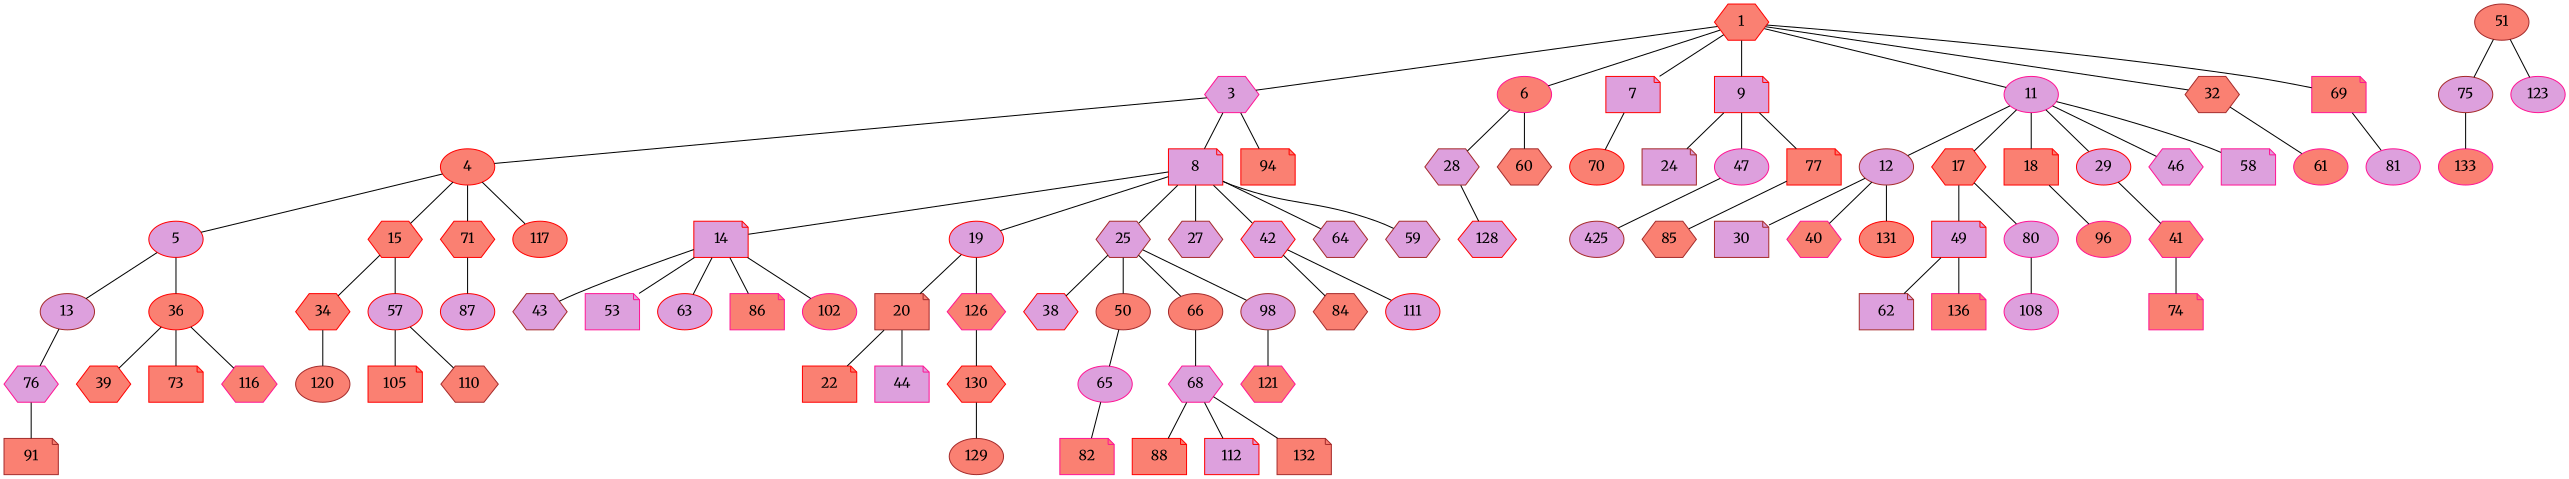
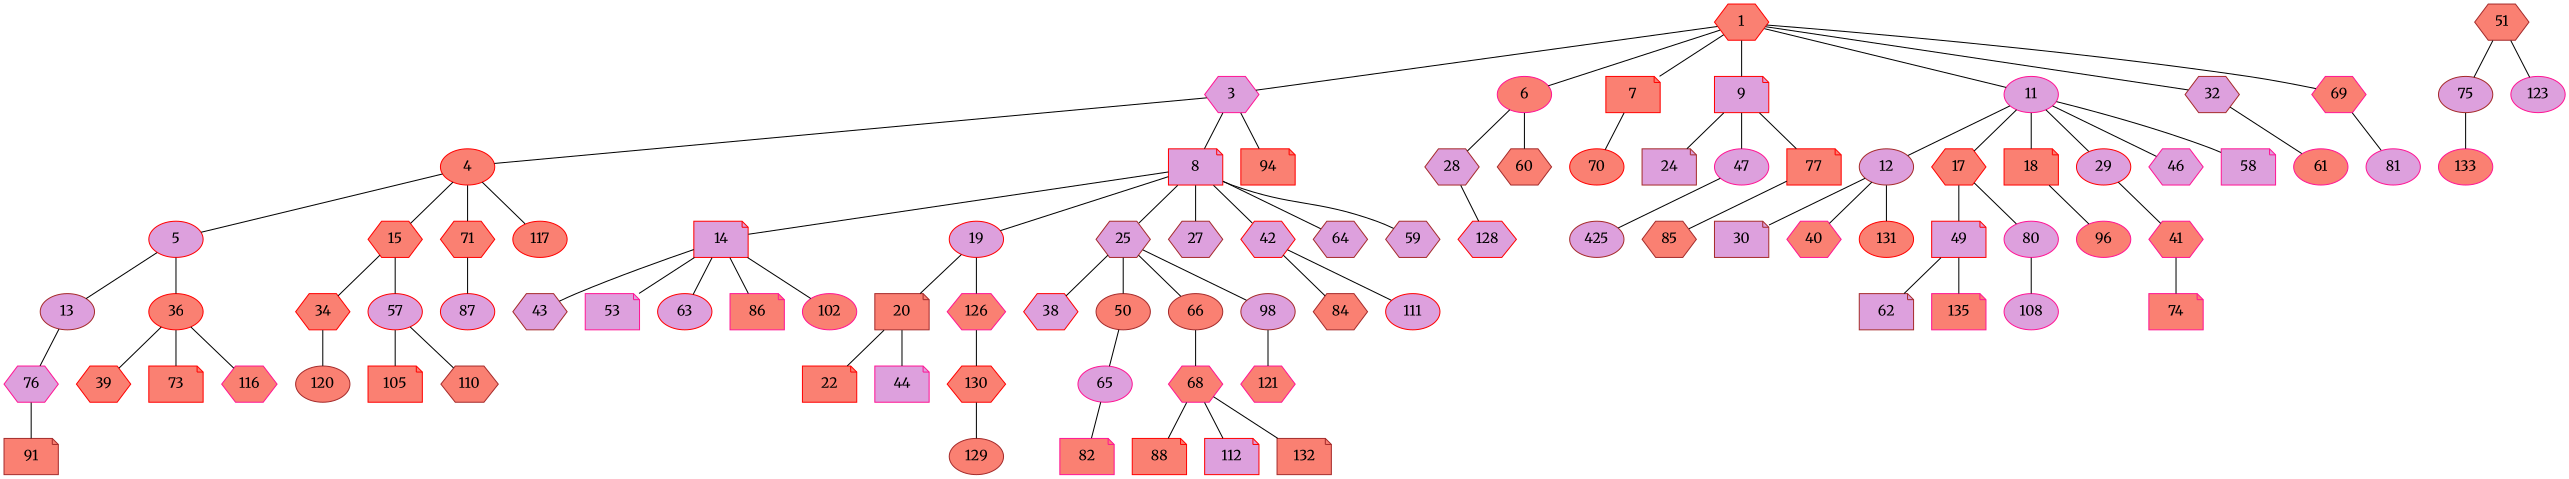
(2502, 22) -> (2502, 22)
(1633, 95) -> (1633, 95)
(2212, 95) -> (2212, 95)
(2339, 95) -> (2339, 95)
(1959, 312) -> (1959, 312)
(1196, 384) -> (1196, 384)
